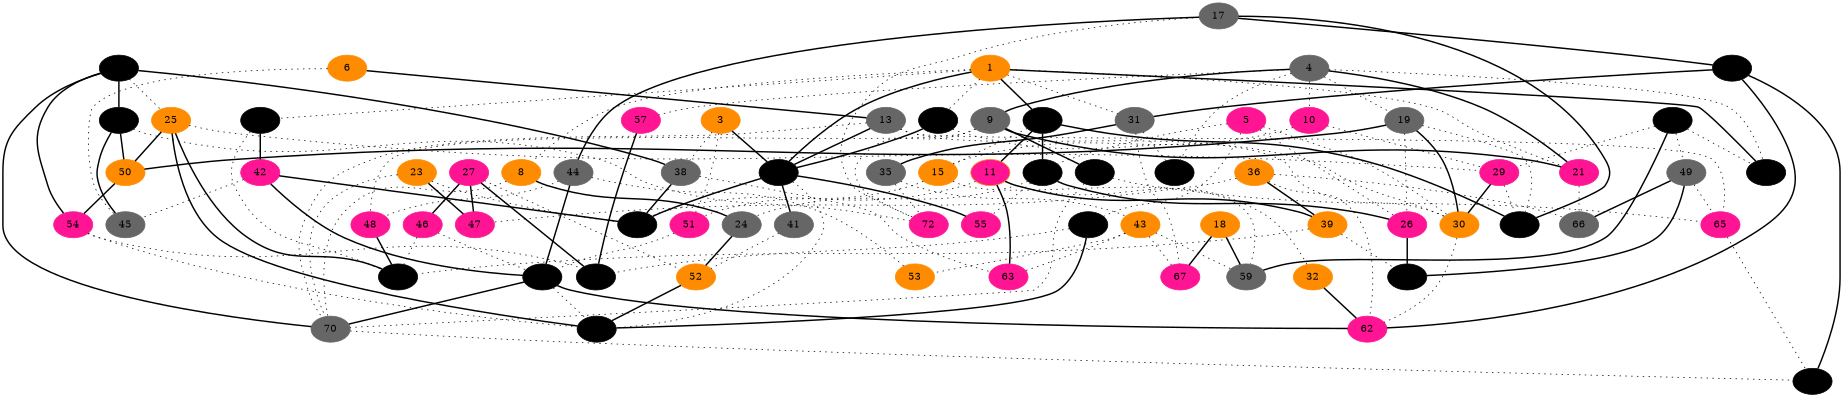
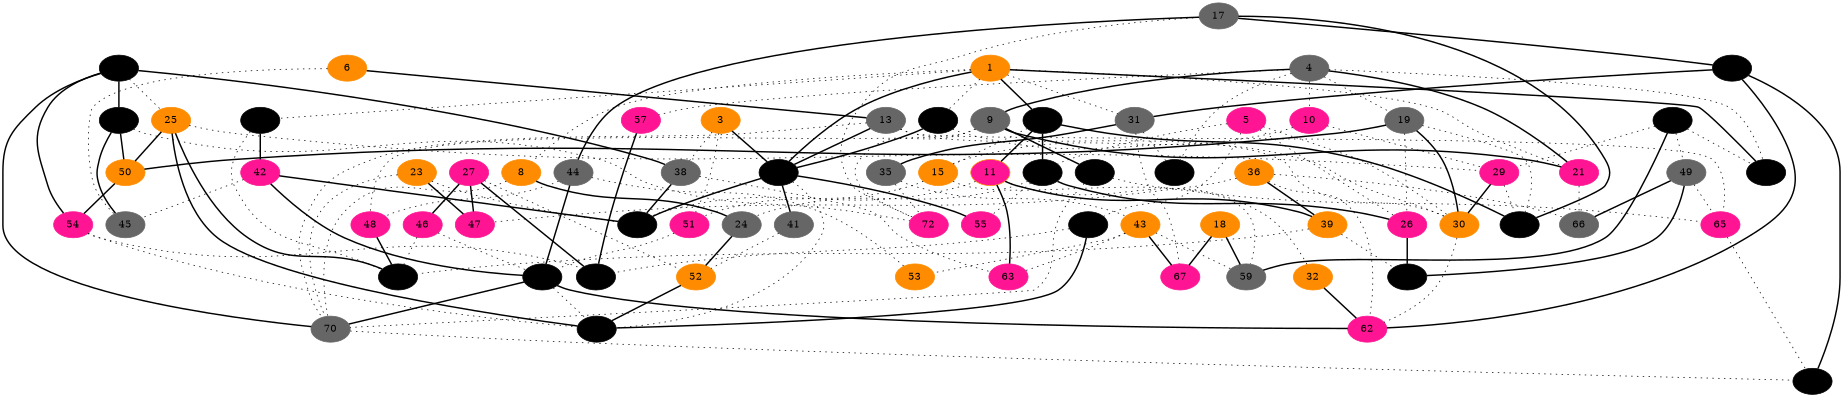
(1160, 251) -> (1160, 251)
